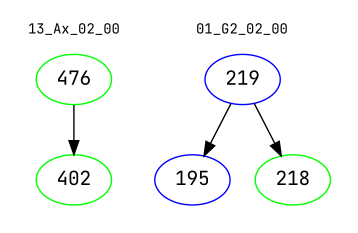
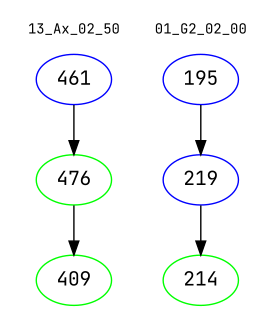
(75, 30) -> (75, 30)
none -> (74, 79)
(221, 123) -> (201, 123)
(74, 180) -> (74, 280)
(293, 180) -> (201, 280)
